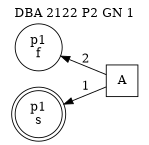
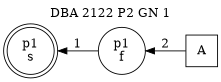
(89, 94) -> (83, 51)
